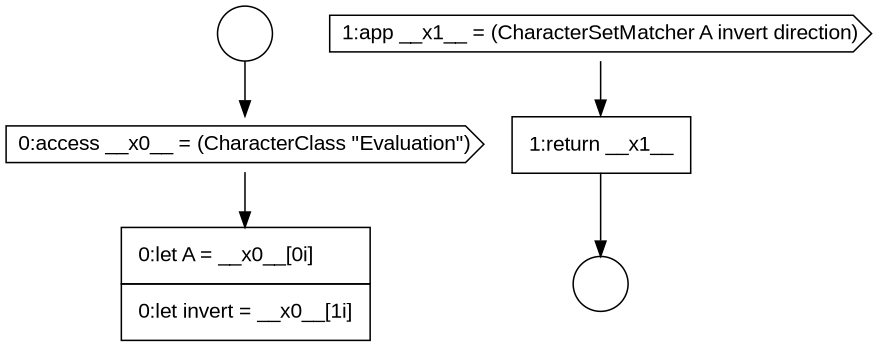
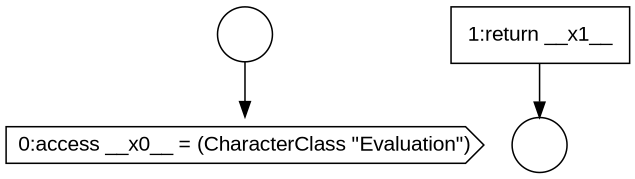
(601, 34) -> none
(245, 284) -> none
